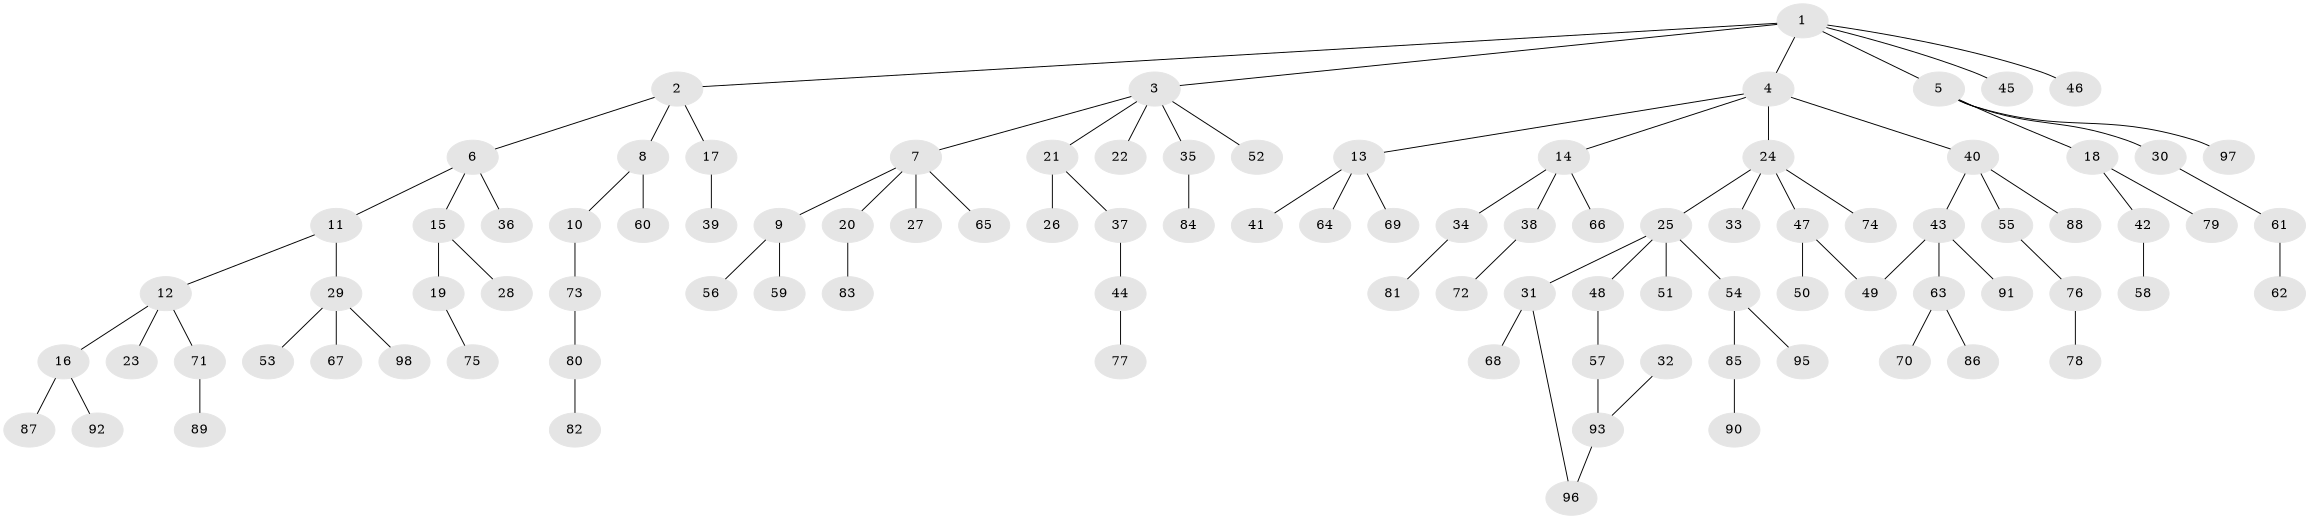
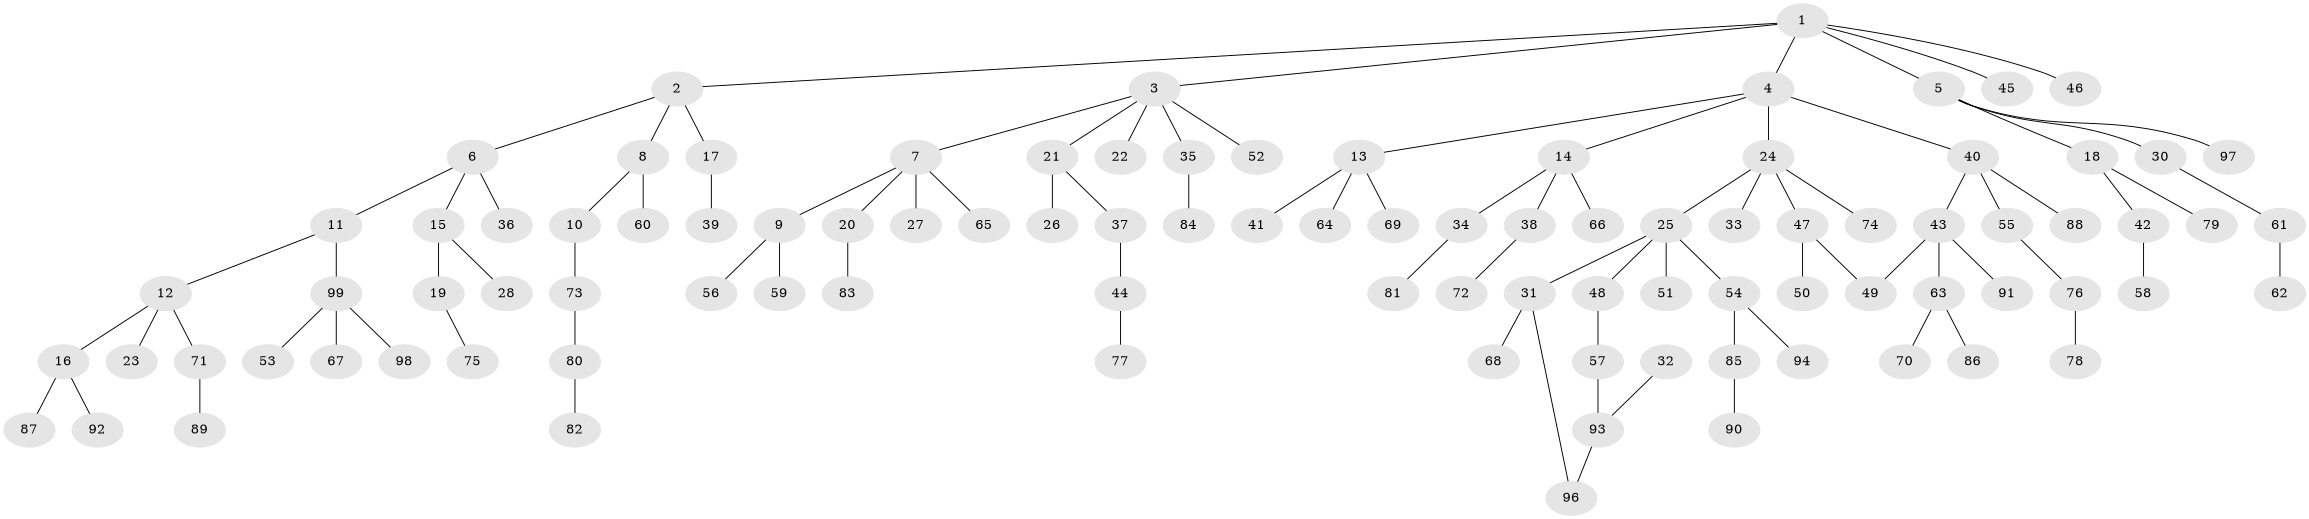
(336, 294) -> (336, 294)
(1803, 362) -> (1803, 362)
